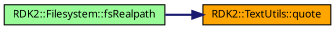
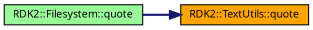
(85, 15) -> (73, 15)
